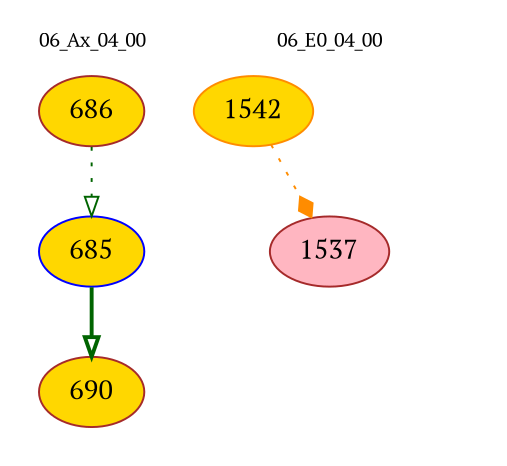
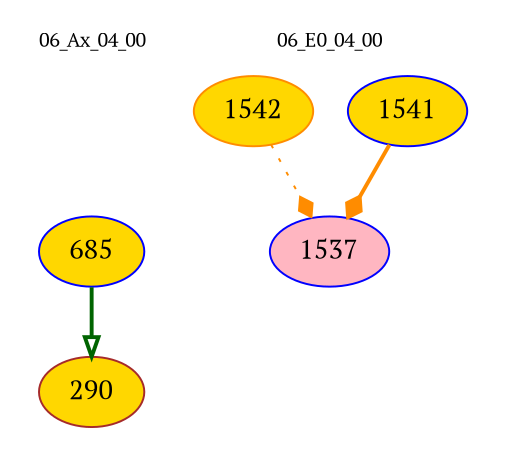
(92, 111) -> none
none -> (408, 111)
(330, 252) -> (330, 252)
(92, 392) -> (92, 392)
